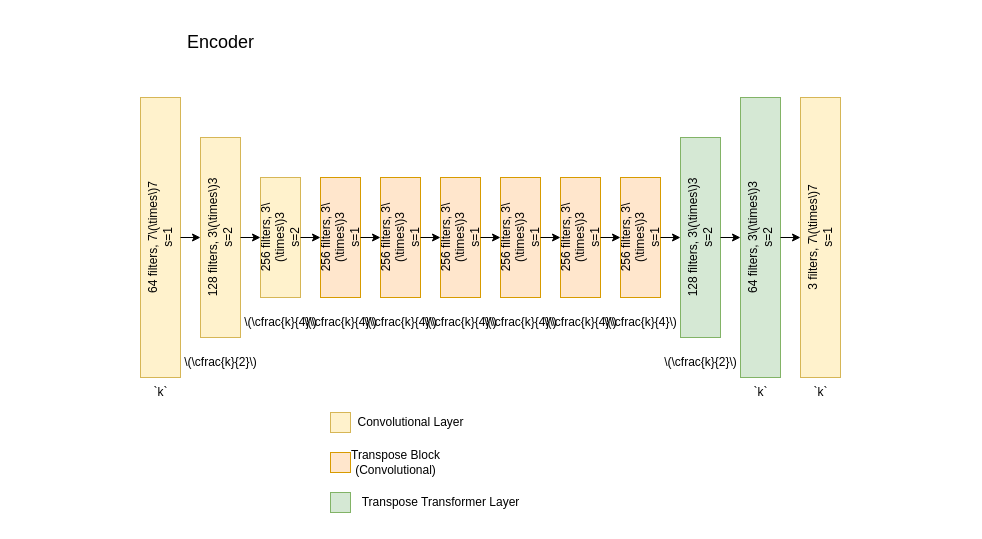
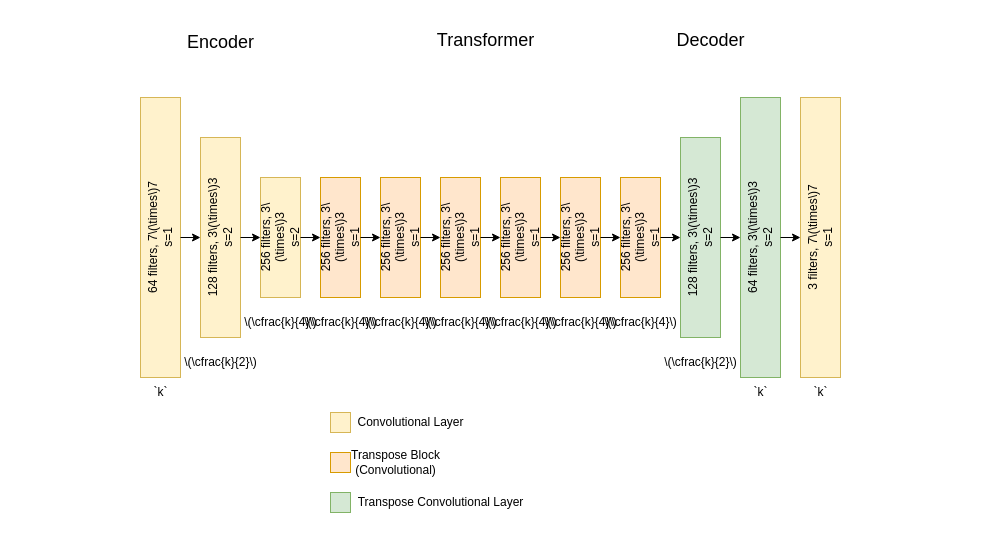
none -> (486, 41)
none -> (711, 41)
(441, 503) -> (441, 503)
